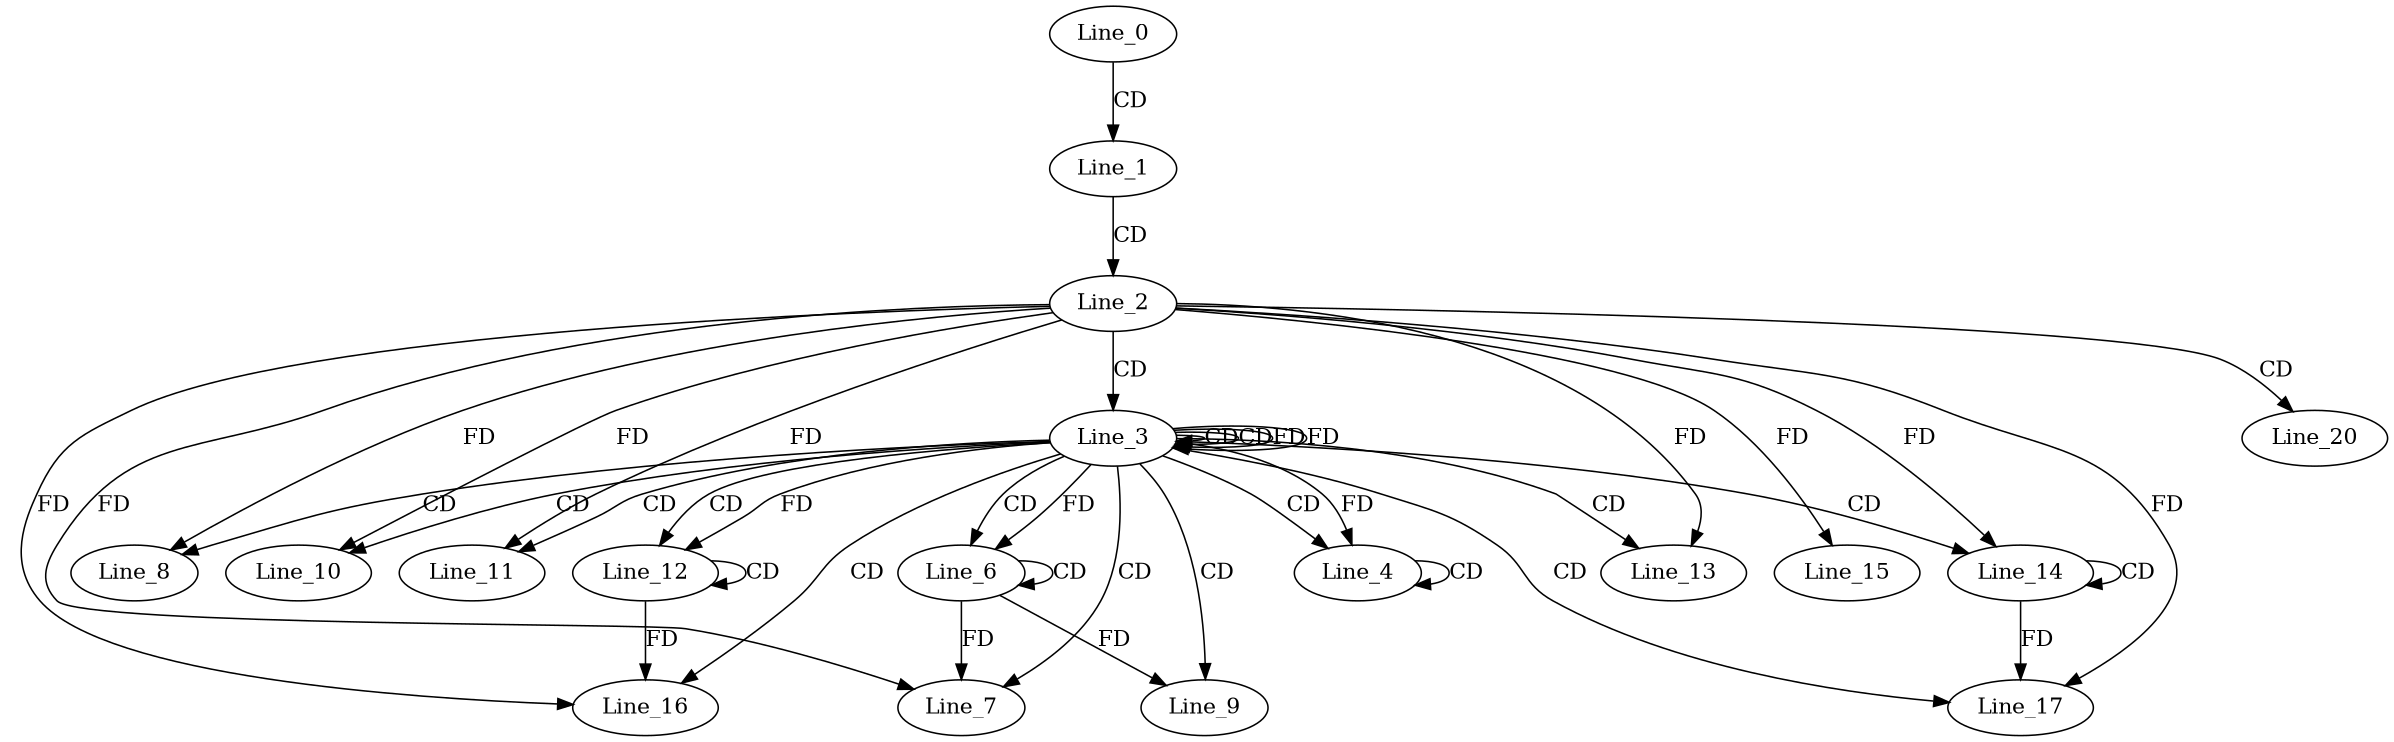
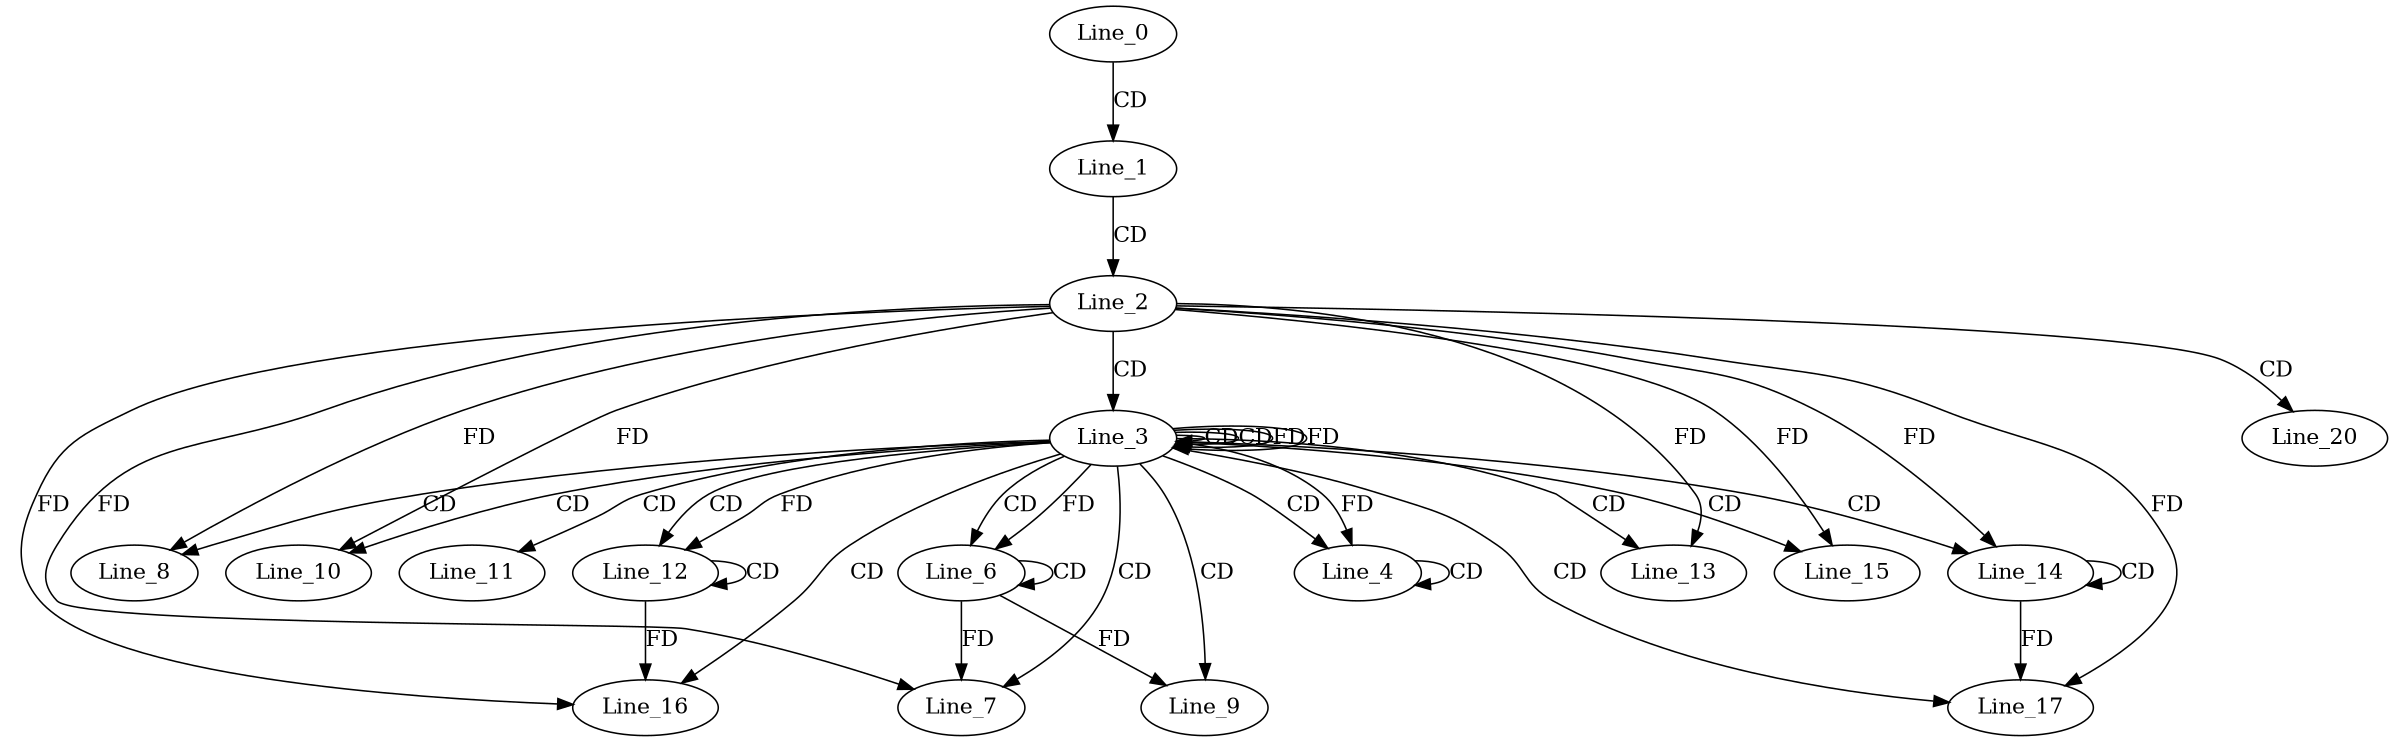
(784, 414) -> none
none -> (1532, 476)
